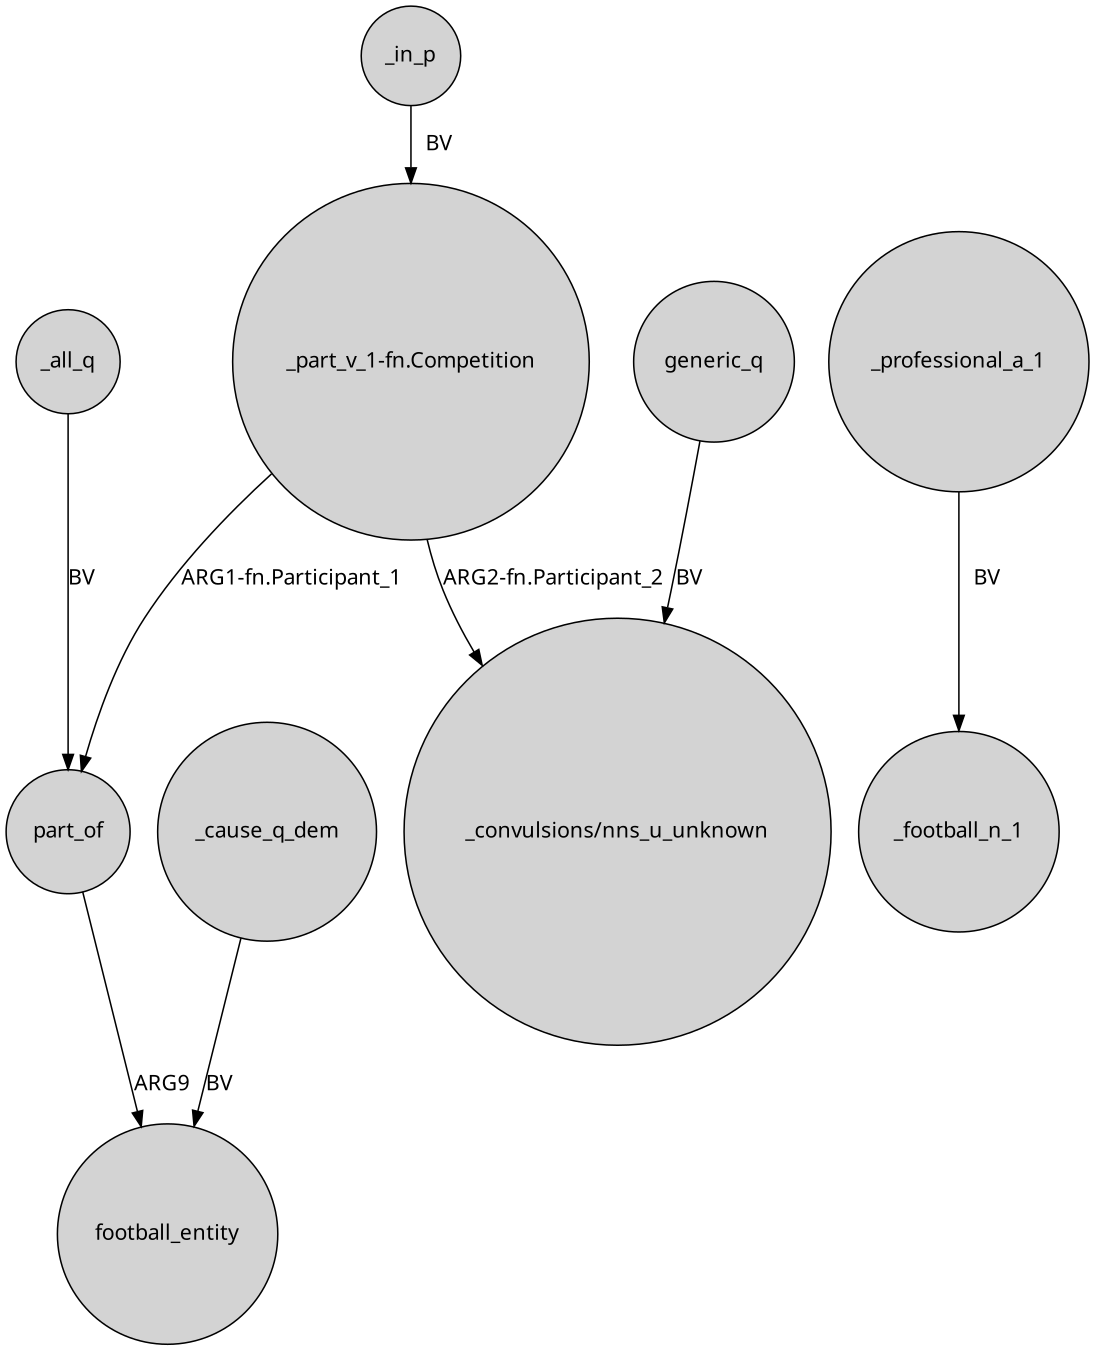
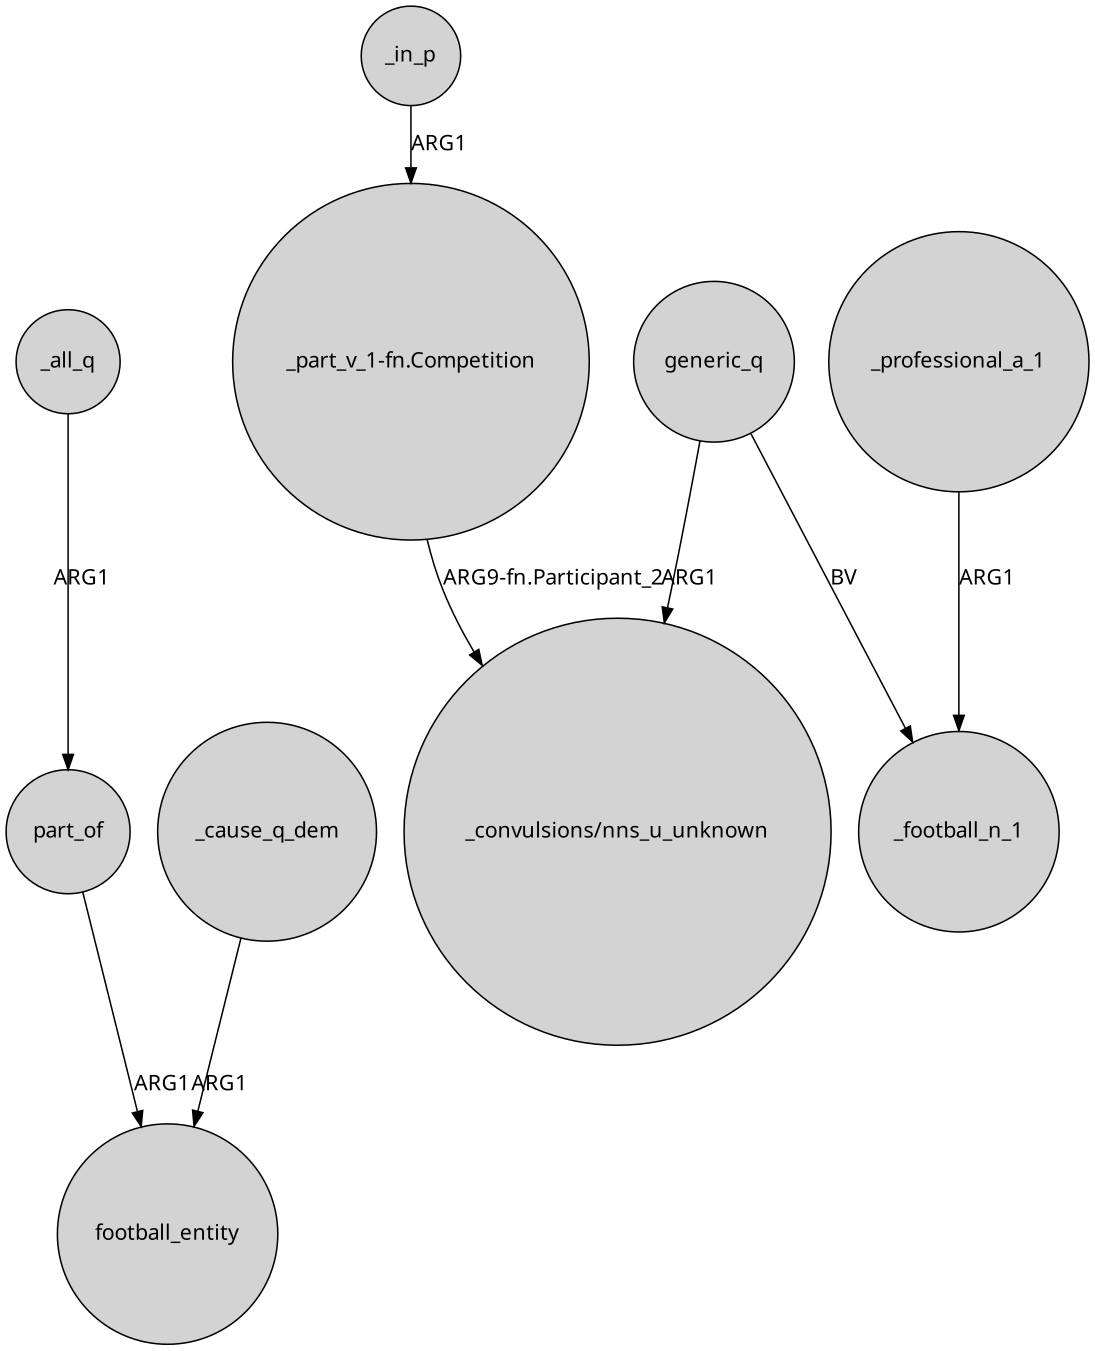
(439, 145) -> (439, 145)
(82, 579) -> (82, 579)
(554, 579) -> (554, 579)
(690, 579) -> (690, 579)
(987, 579) -> (987, 579)
none -> (828, 581)
(156, 601) -> none
(162, 1085) -> (162, 1085)
(220, 1085) -> (220, 1085)
